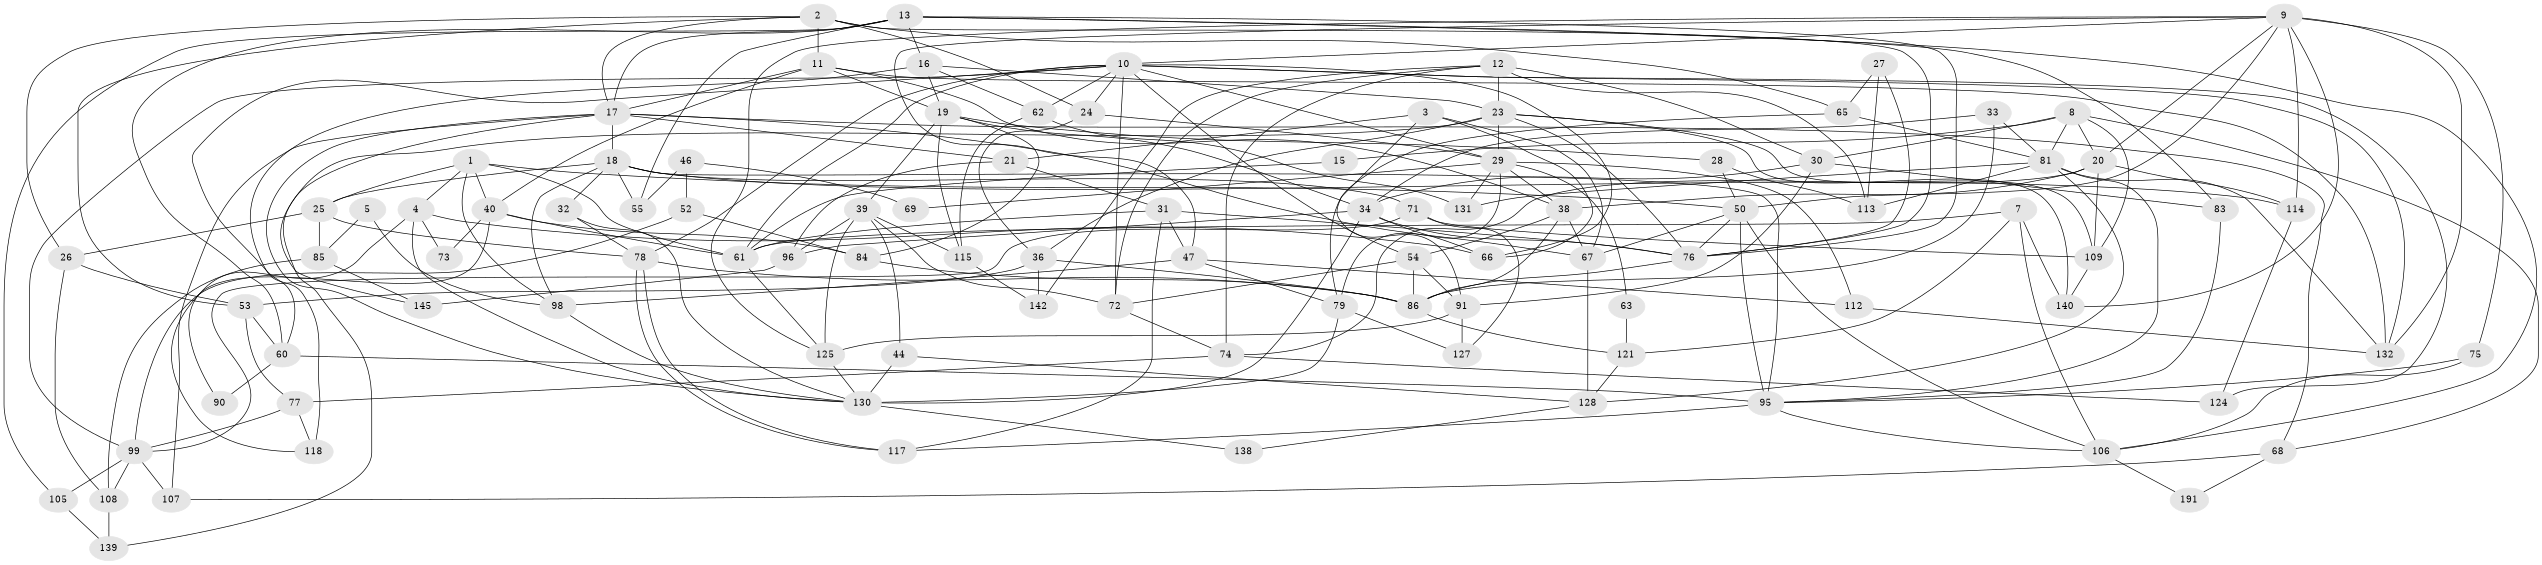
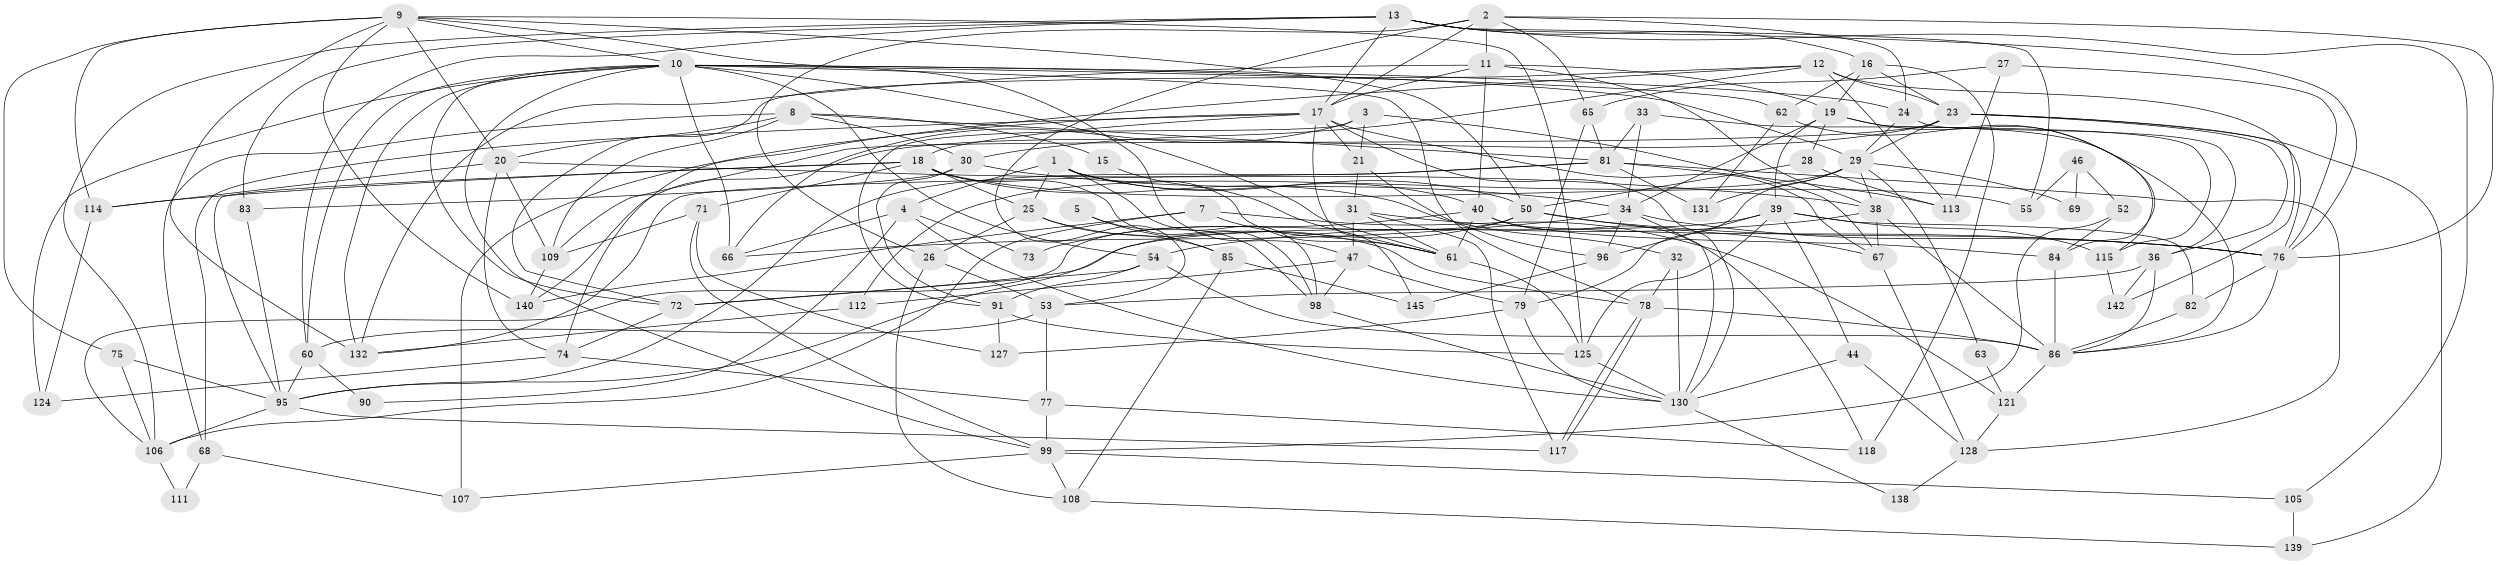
none -> (2191, 307)
(2189, 500) -> (180, 500)
